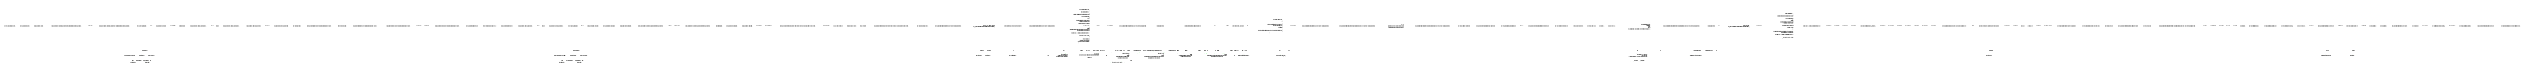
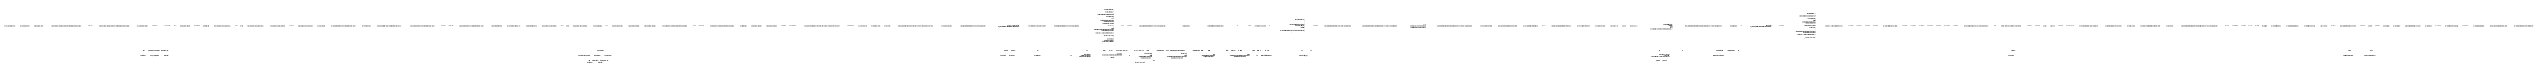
(142, 41) -> (154, 41)
(2352, 41) -> (2370, 41)
